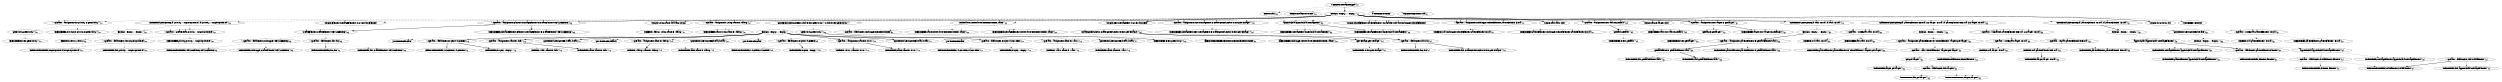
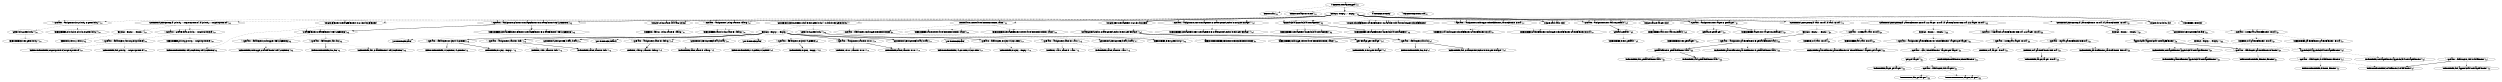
(230, 46) -> (269, 32)
